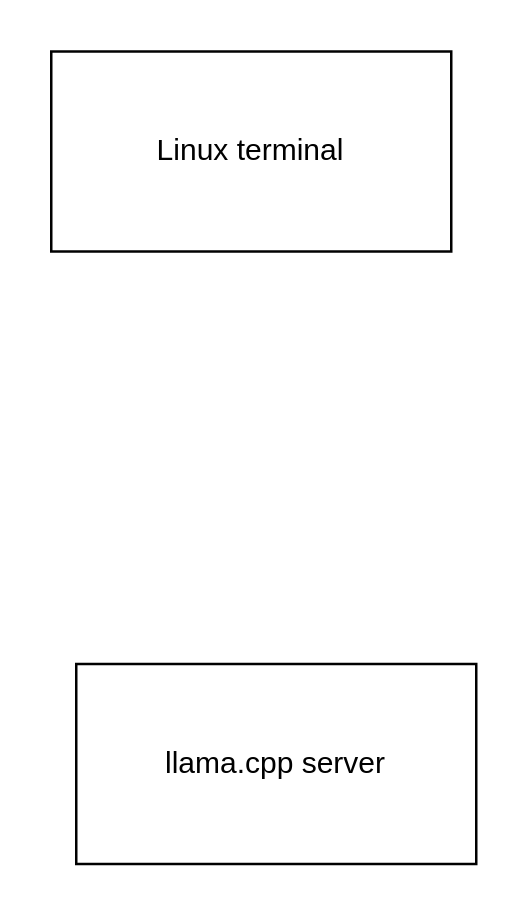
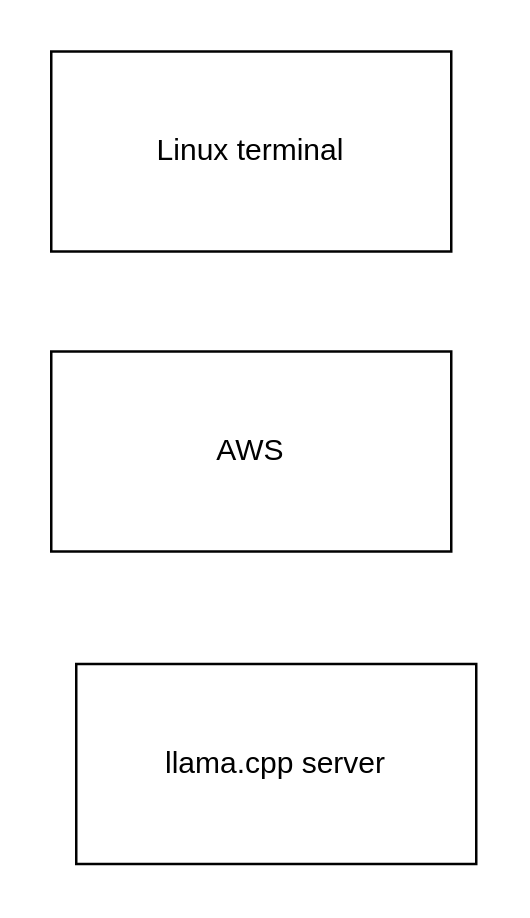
none -> (251, 451)
